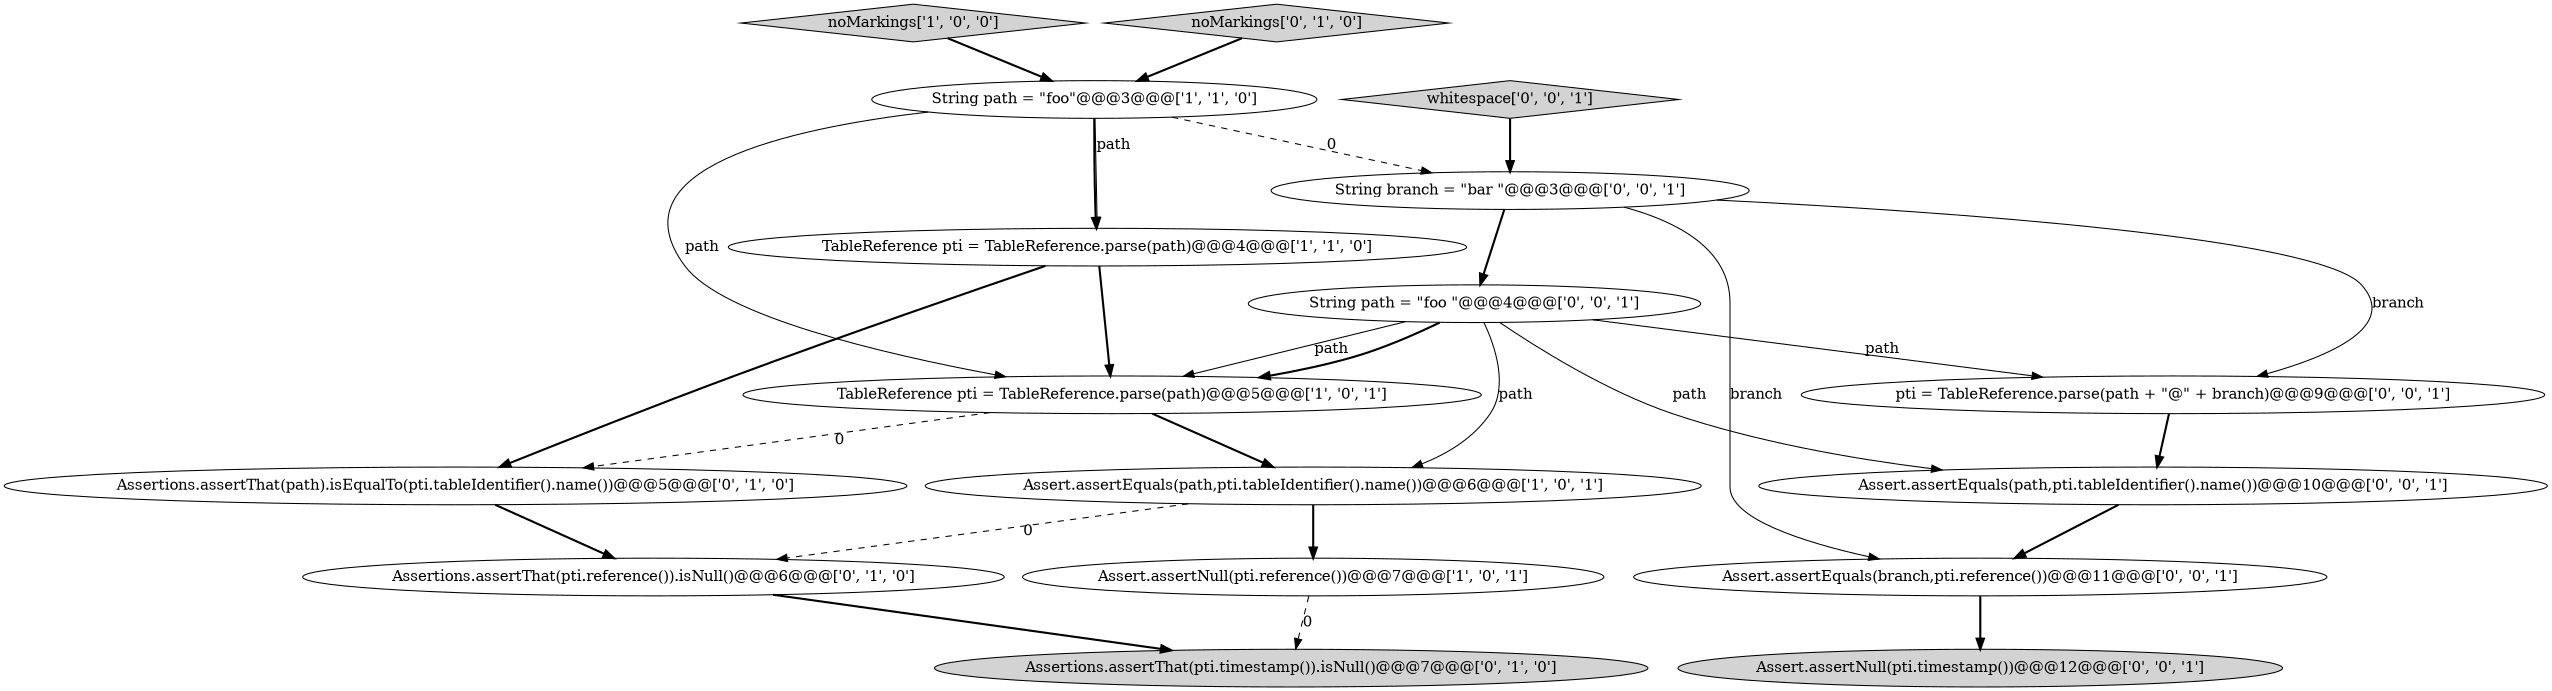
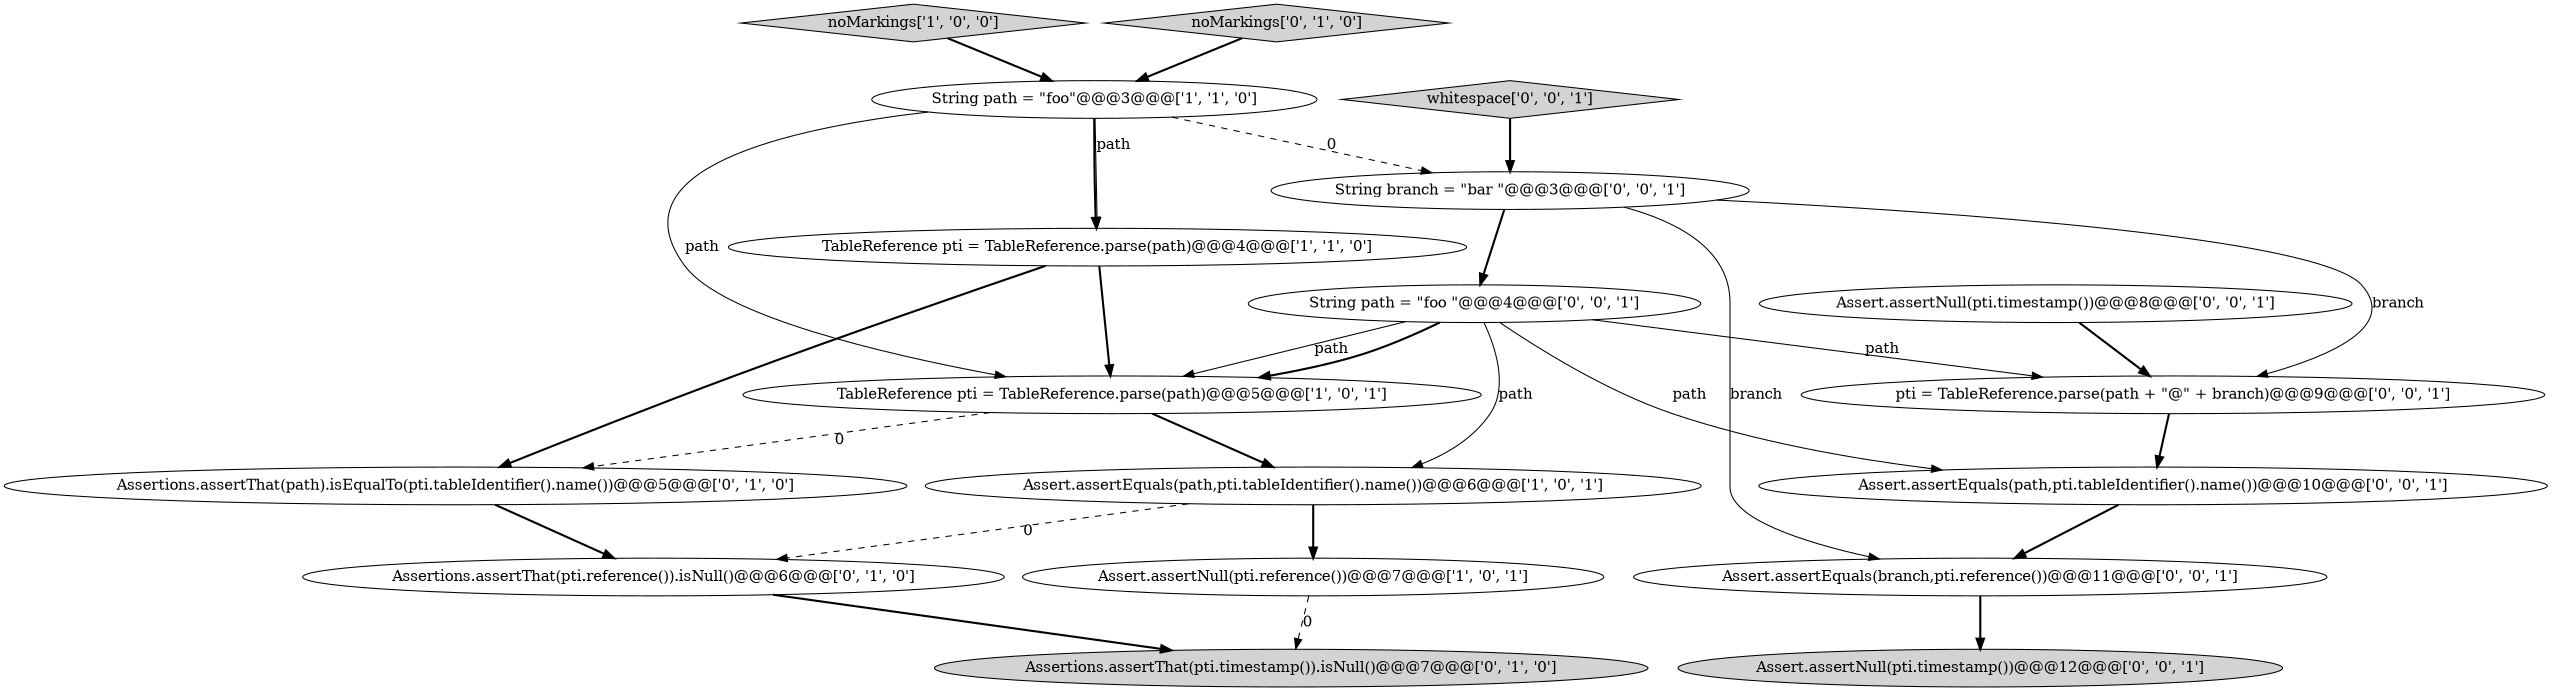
none -> (2056, 304)
